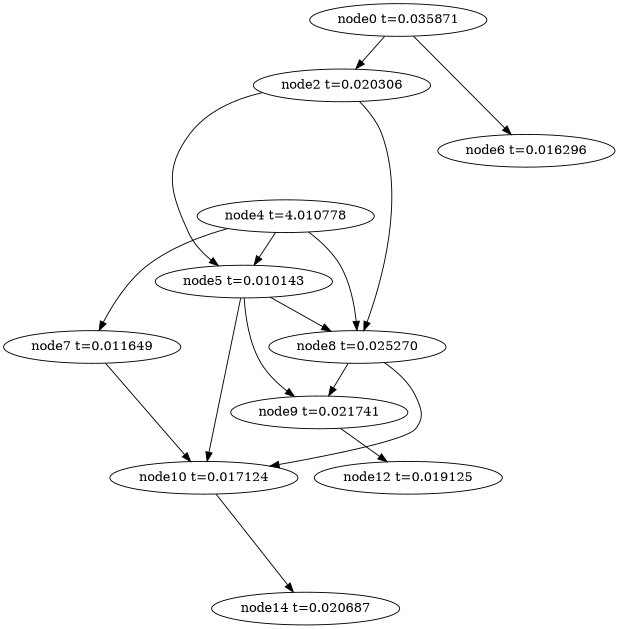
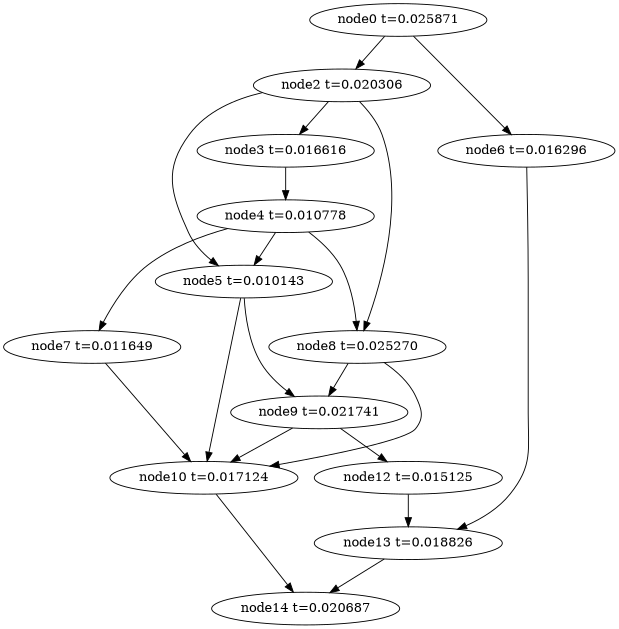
(398, 20) -> (398, 20)
none -> (286, 151)
(286, 216) -> (286, 216)
(297, 312) -> none
none -> (266, 443)
(408, 478) -> (408, 478)
none -> (408, 543)
